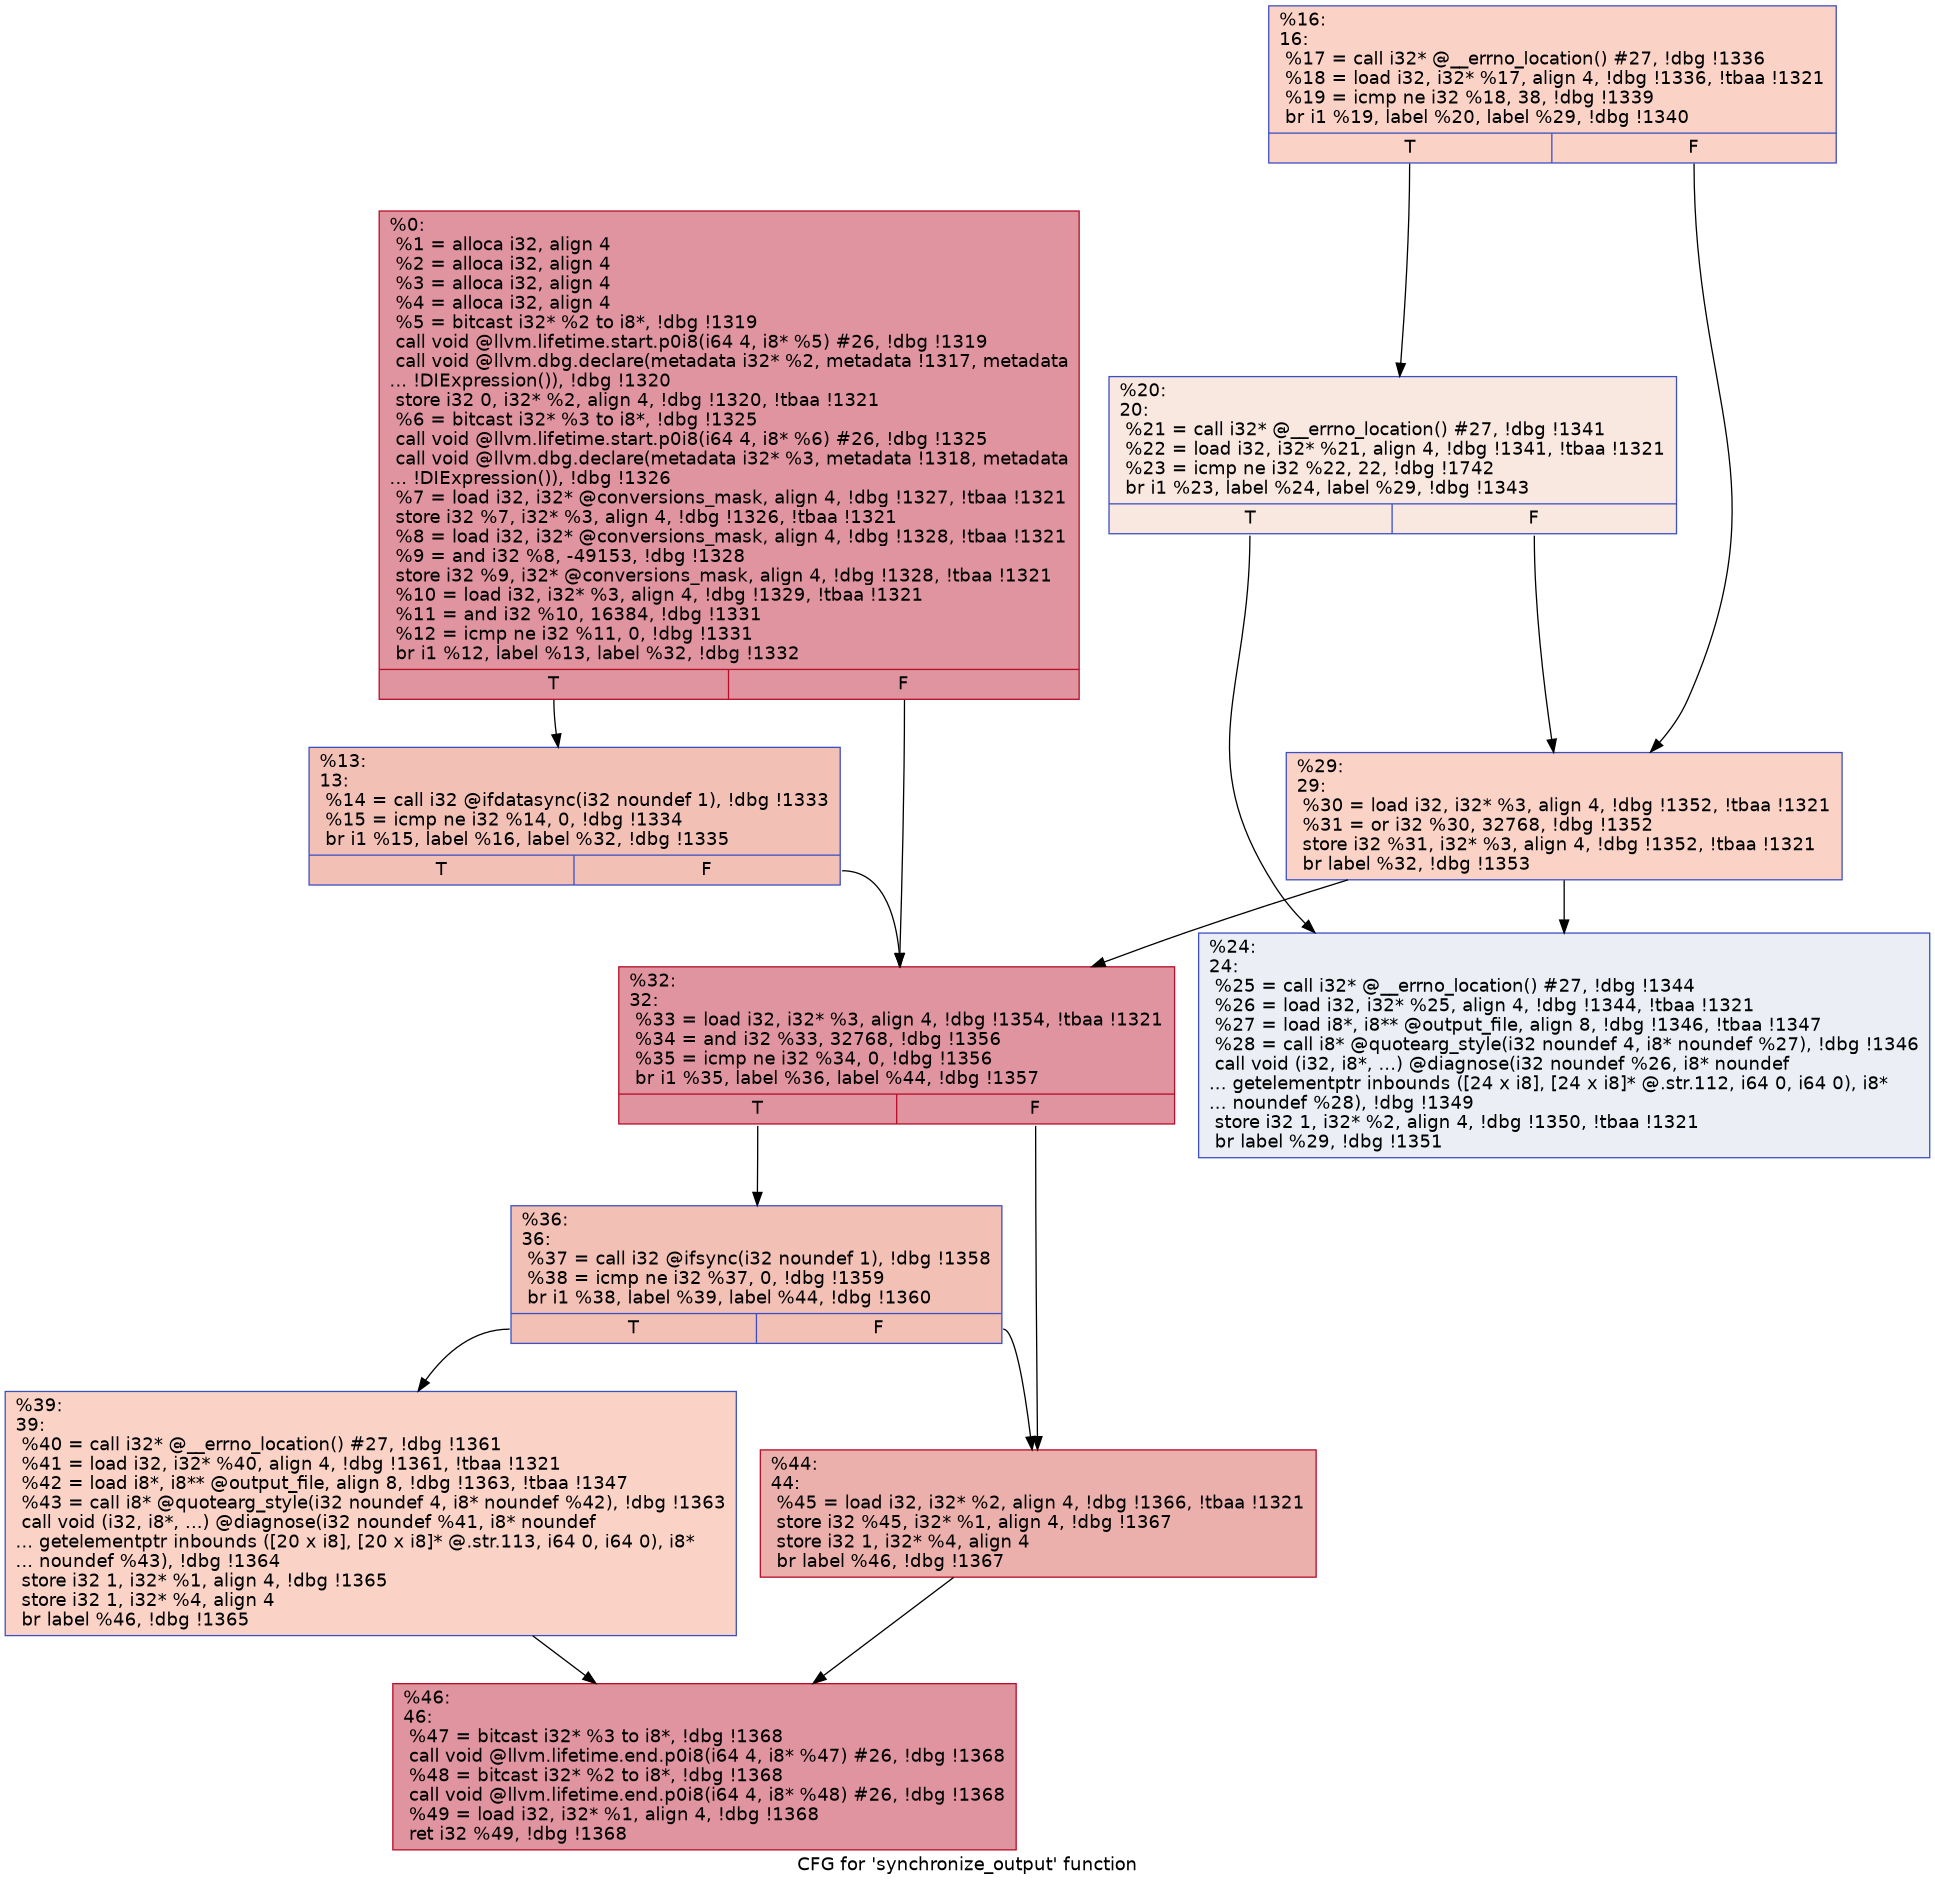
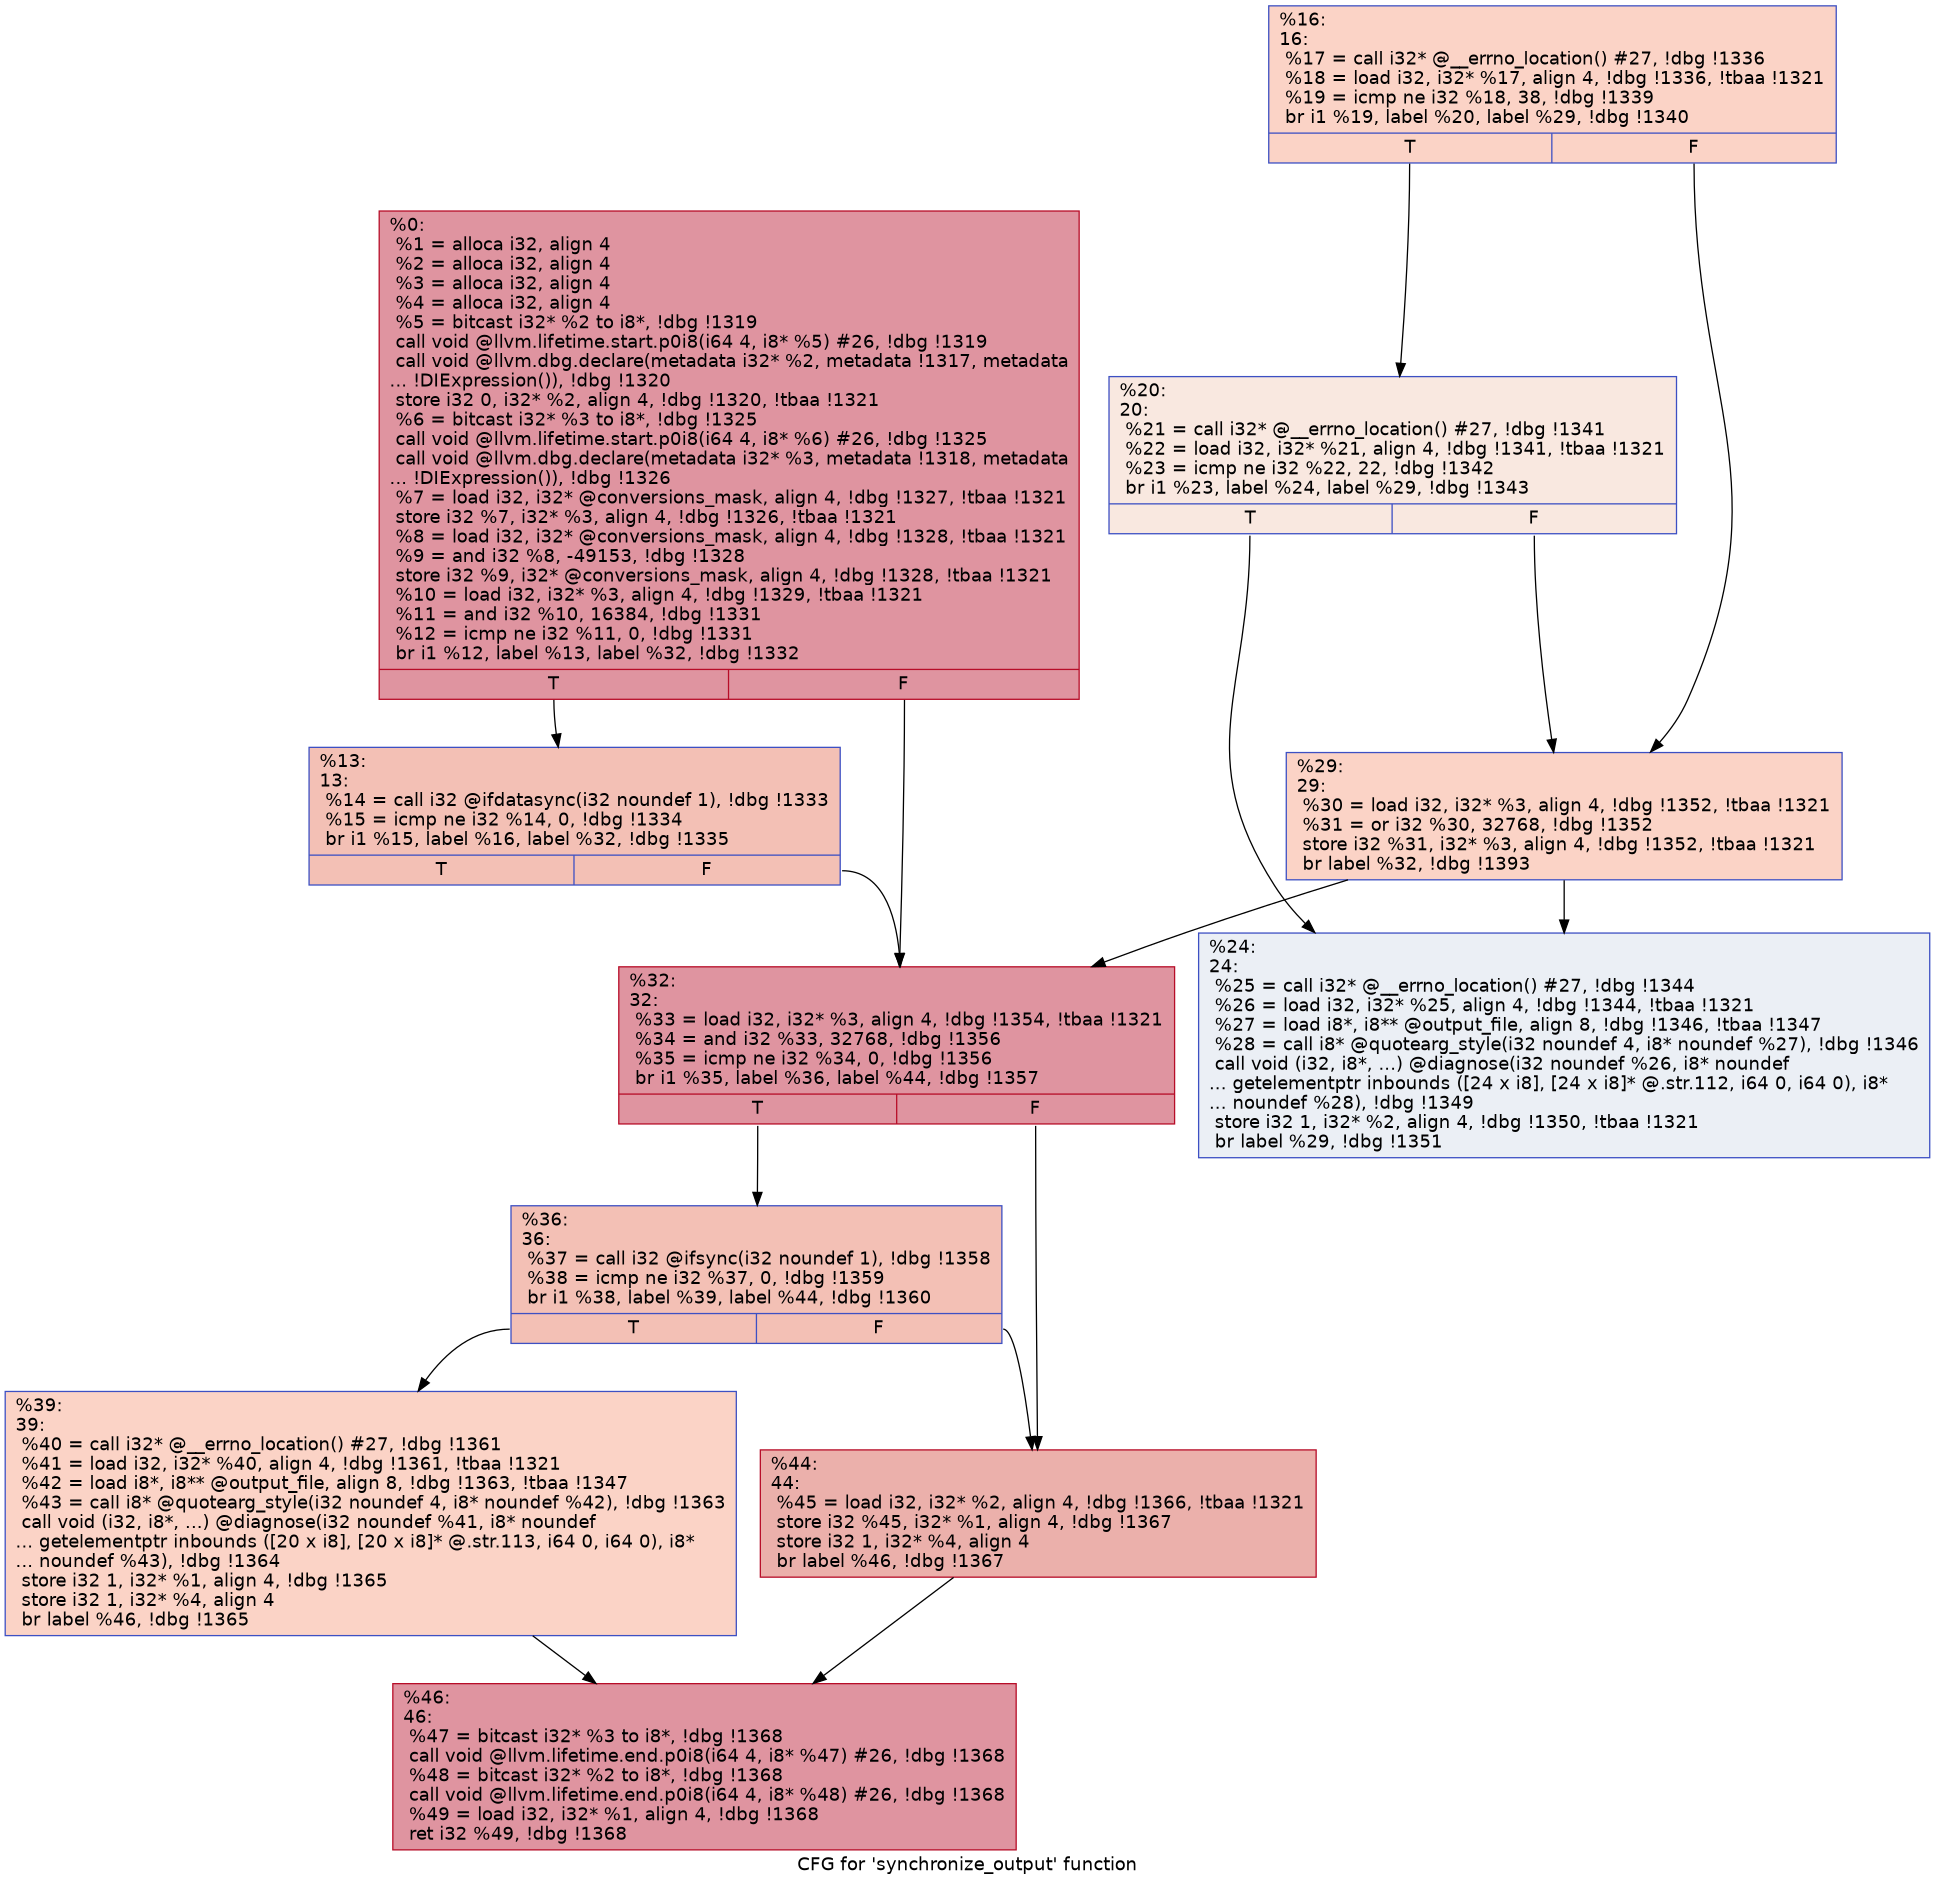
(1307, 469) -> (1307, 469)
(1414, 864) -> (1414, 864)
